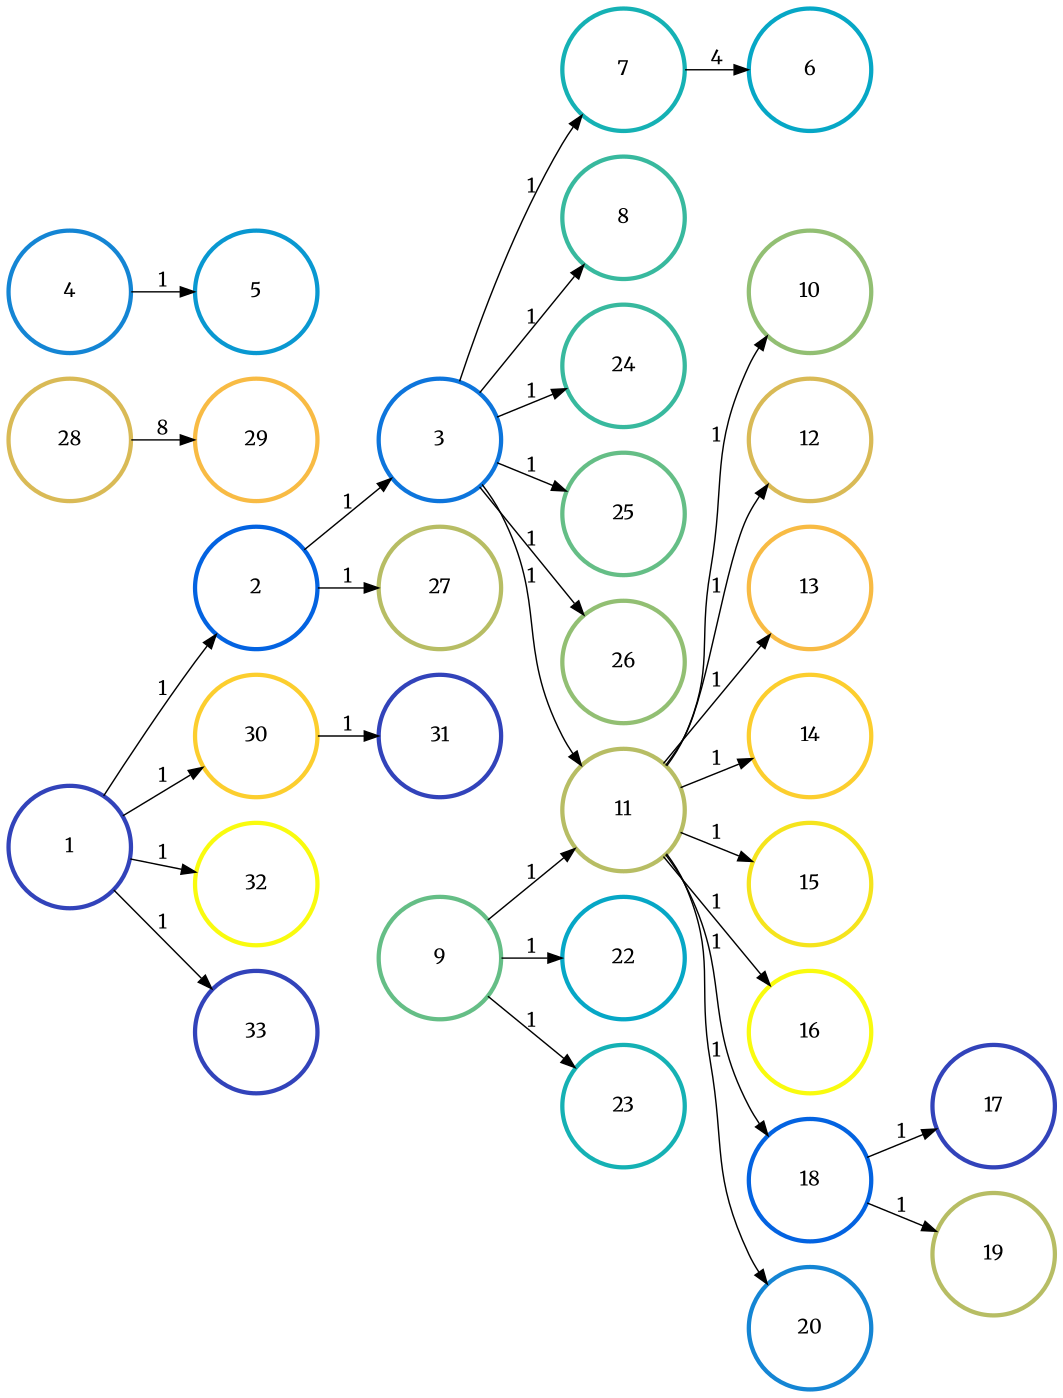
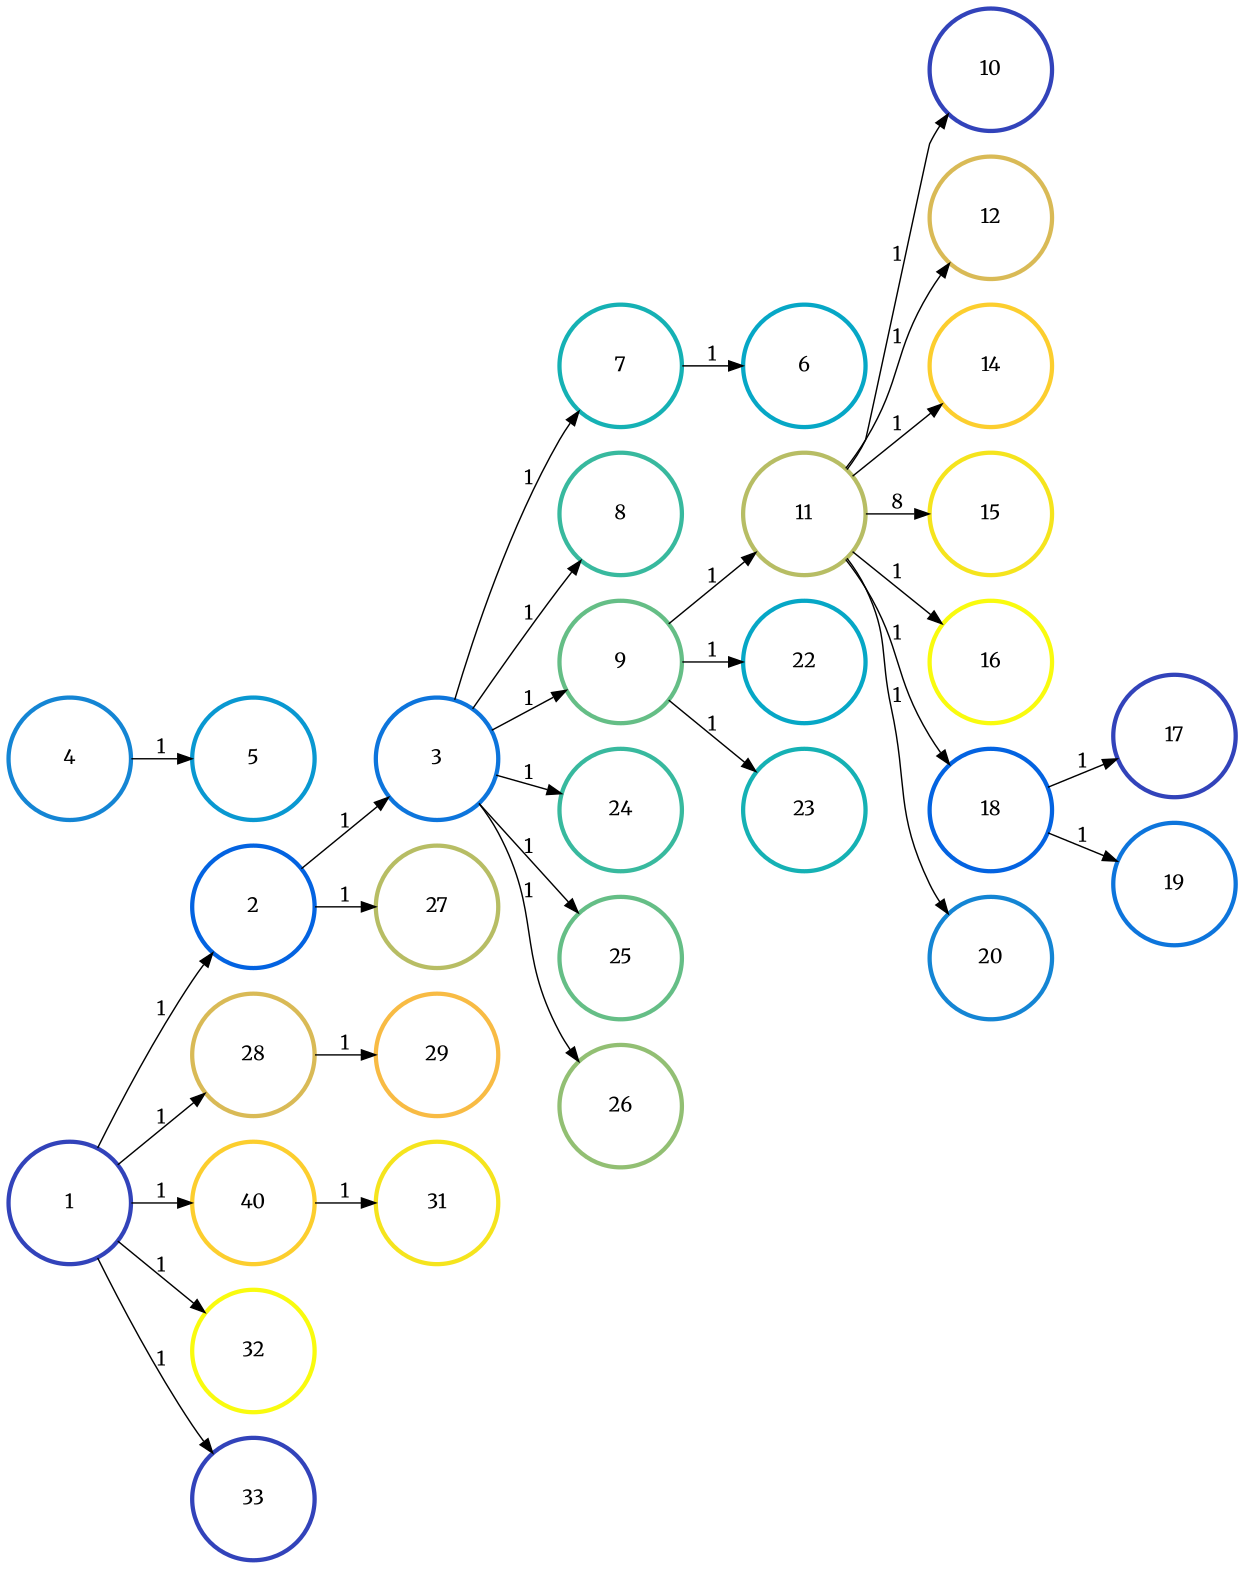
(717, 59) -> (713, 355)
(810, 292) -> (991, 70)
(163, 429) -> (345, 1044)
(810, 588) -> none
(531, 618) -> (523, 714)
(256, 736) -> (253, 1203)
(440, 736) -> (437, 1203)
(717, 834) -> (898, 503)
none -> (156, 1134)
(994, 1254) -> (1174, 884)
